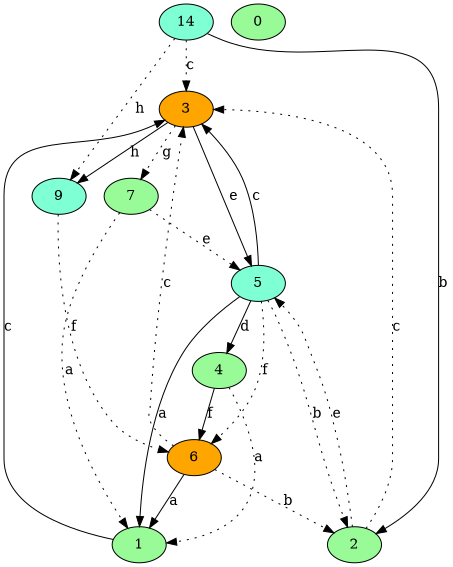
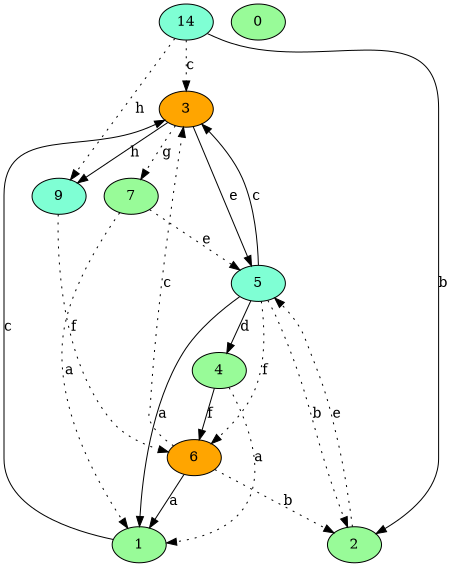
(393, 261) -> none
